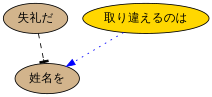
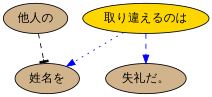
(36, 18) -> (36, 18)
none -> (146, 79)
